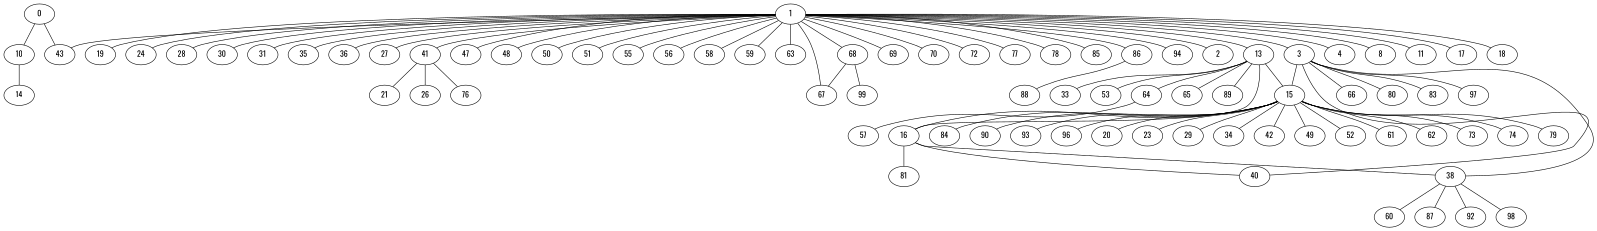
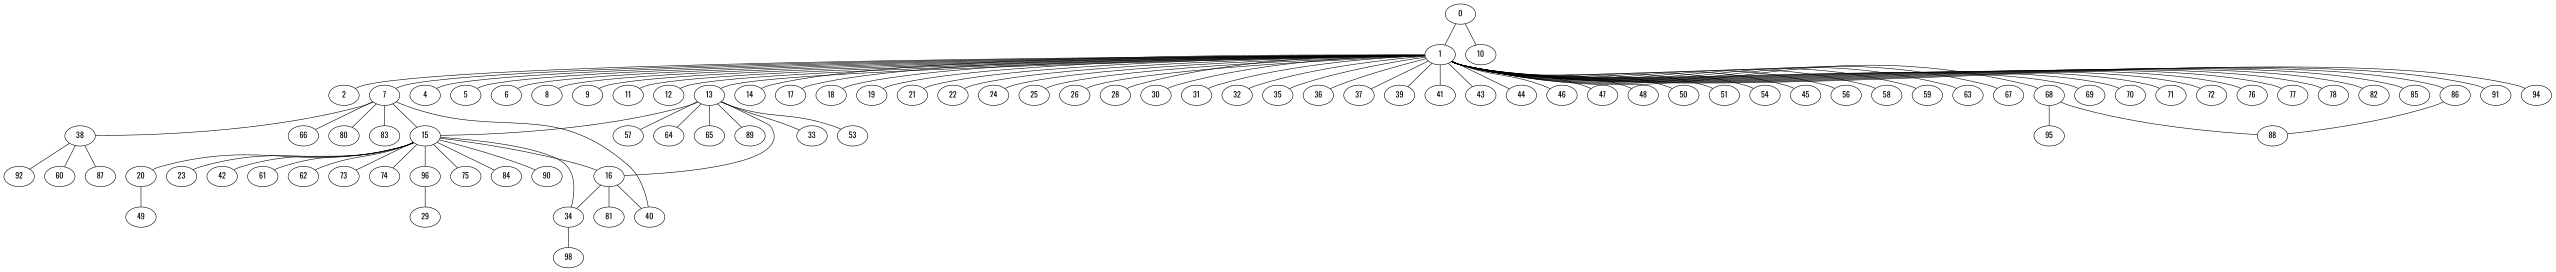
(50, 34) -> (1450, 34)
(385, 55) -> (1359, 95)
(628, 55) -> (1806, 95)
(1299, 55) -> (385, 95)
(19, 75) -> (1092, 59)
(405, 75) -> (1173, 62)
(425, 75) -> (1170, 73)
(445, 75) -> (1846, 75)
(837, 75) -> (2158, 124)
none -> (466, 95)
none -> (506, 95)
none -> (588, 95)
none -> (669, 95)
(862, 95) -> (2049, 136)
none -> (953, 95)
none -> (1034, 95)
none -> (1237, 95)
none -> (1400, 95)
(1473, 95) -> none
none -> (1521, 95)
none -> (1562, 95)
none -> (1765, 95)
none -> (2171, 95)
none -> (2374, 95)
none -> (2496, 95)
(959, 115) -> (669, 116)
(1300, 116) -> (141, 197)
(1233, 117) -> (425, 197)
(1026, 136) -> none
(1351, 136) -> none
(1554, 136) -> (466, 176)
(1175, 161) -> (589, 197)
(1481, 197) -> (568, 237)
